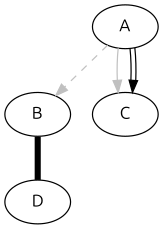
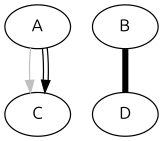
(86, 66) -> none
